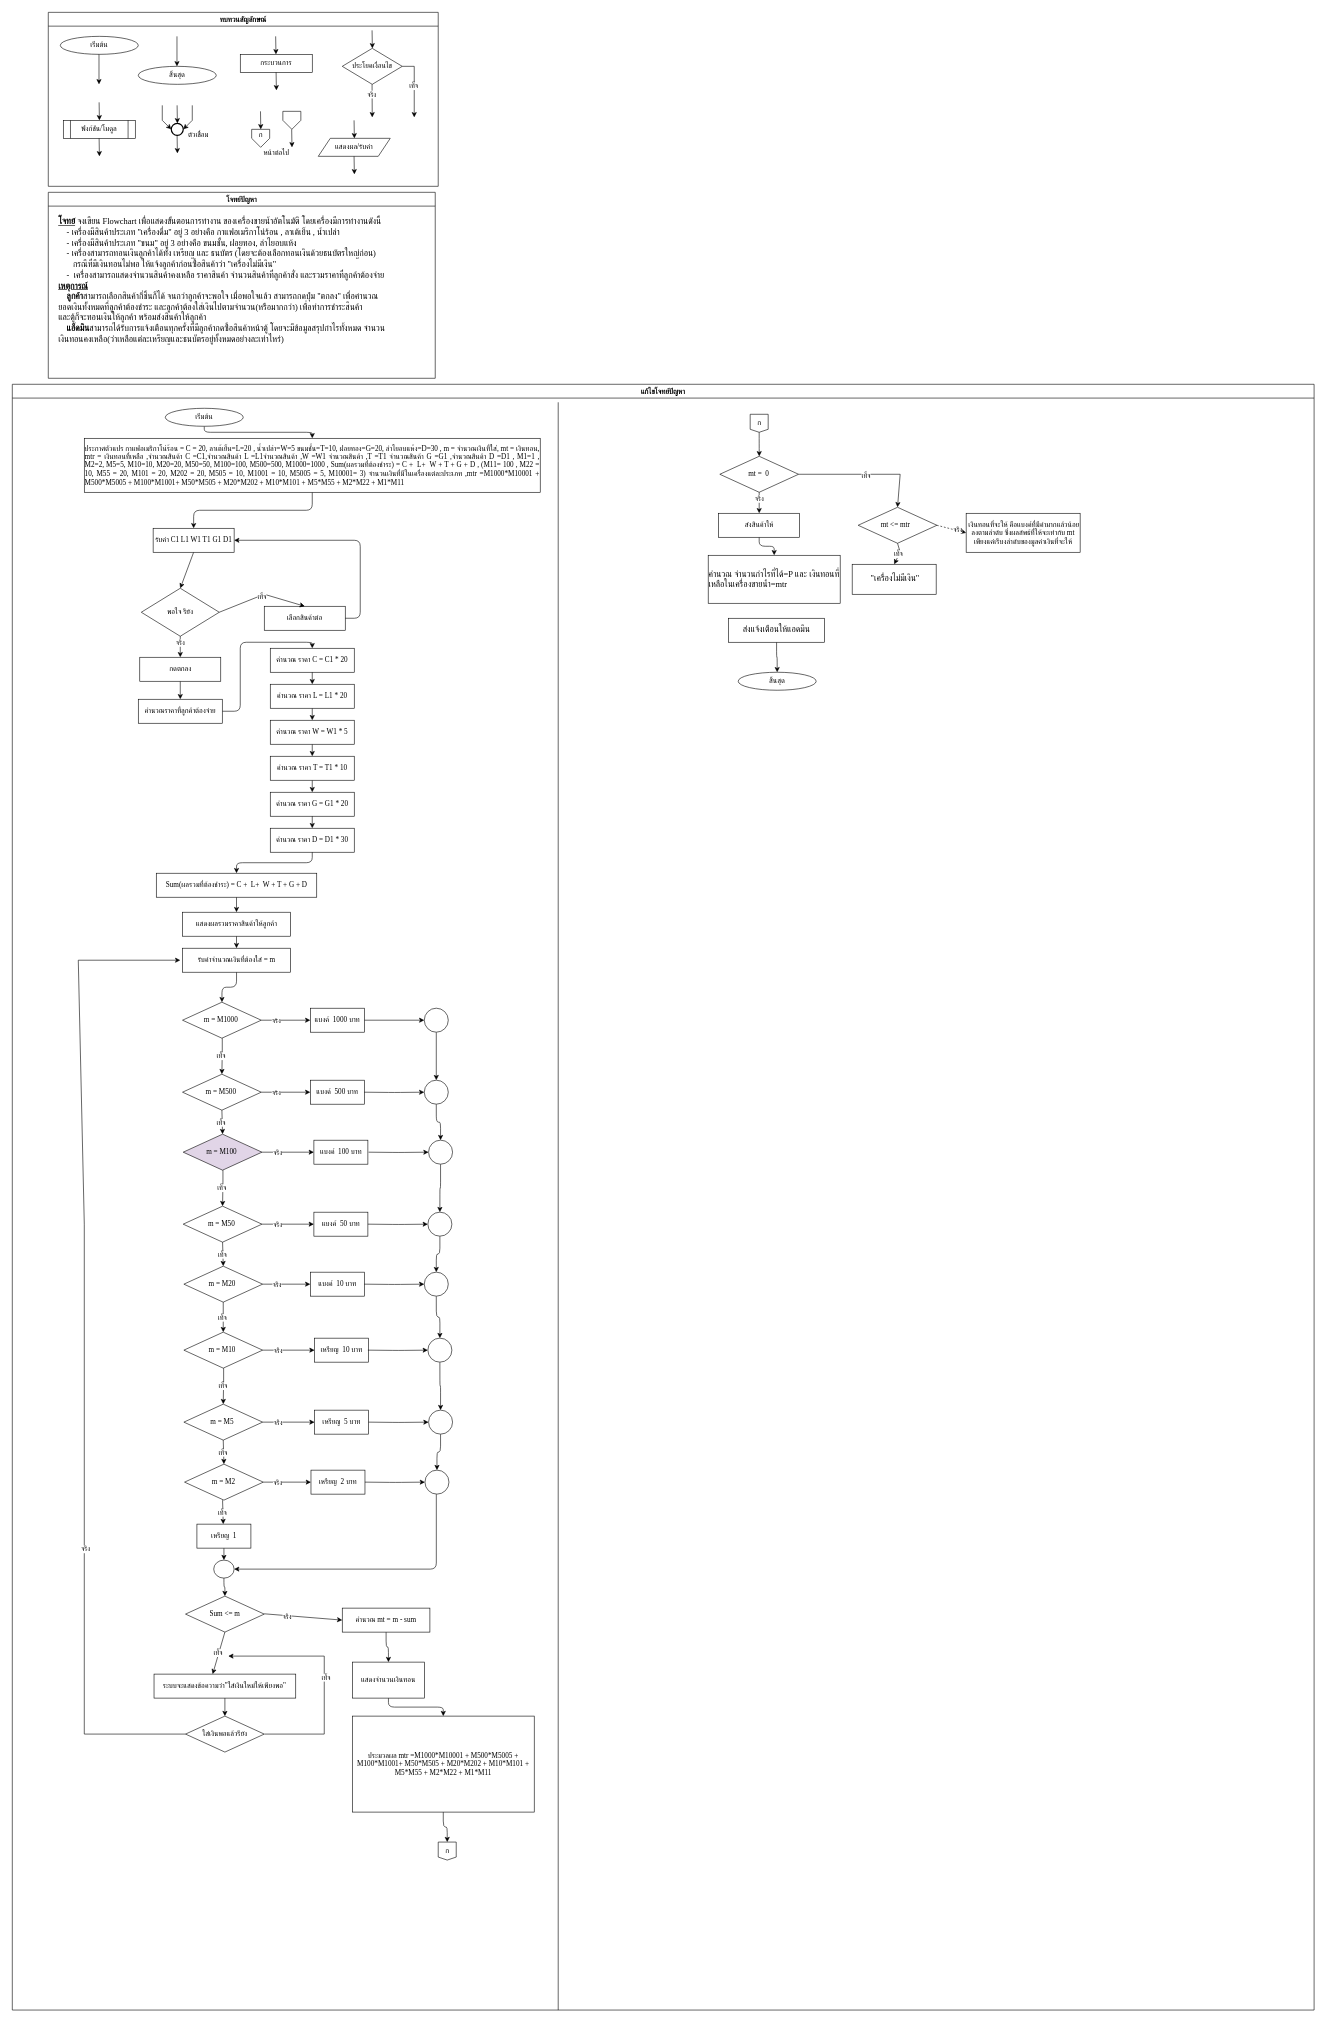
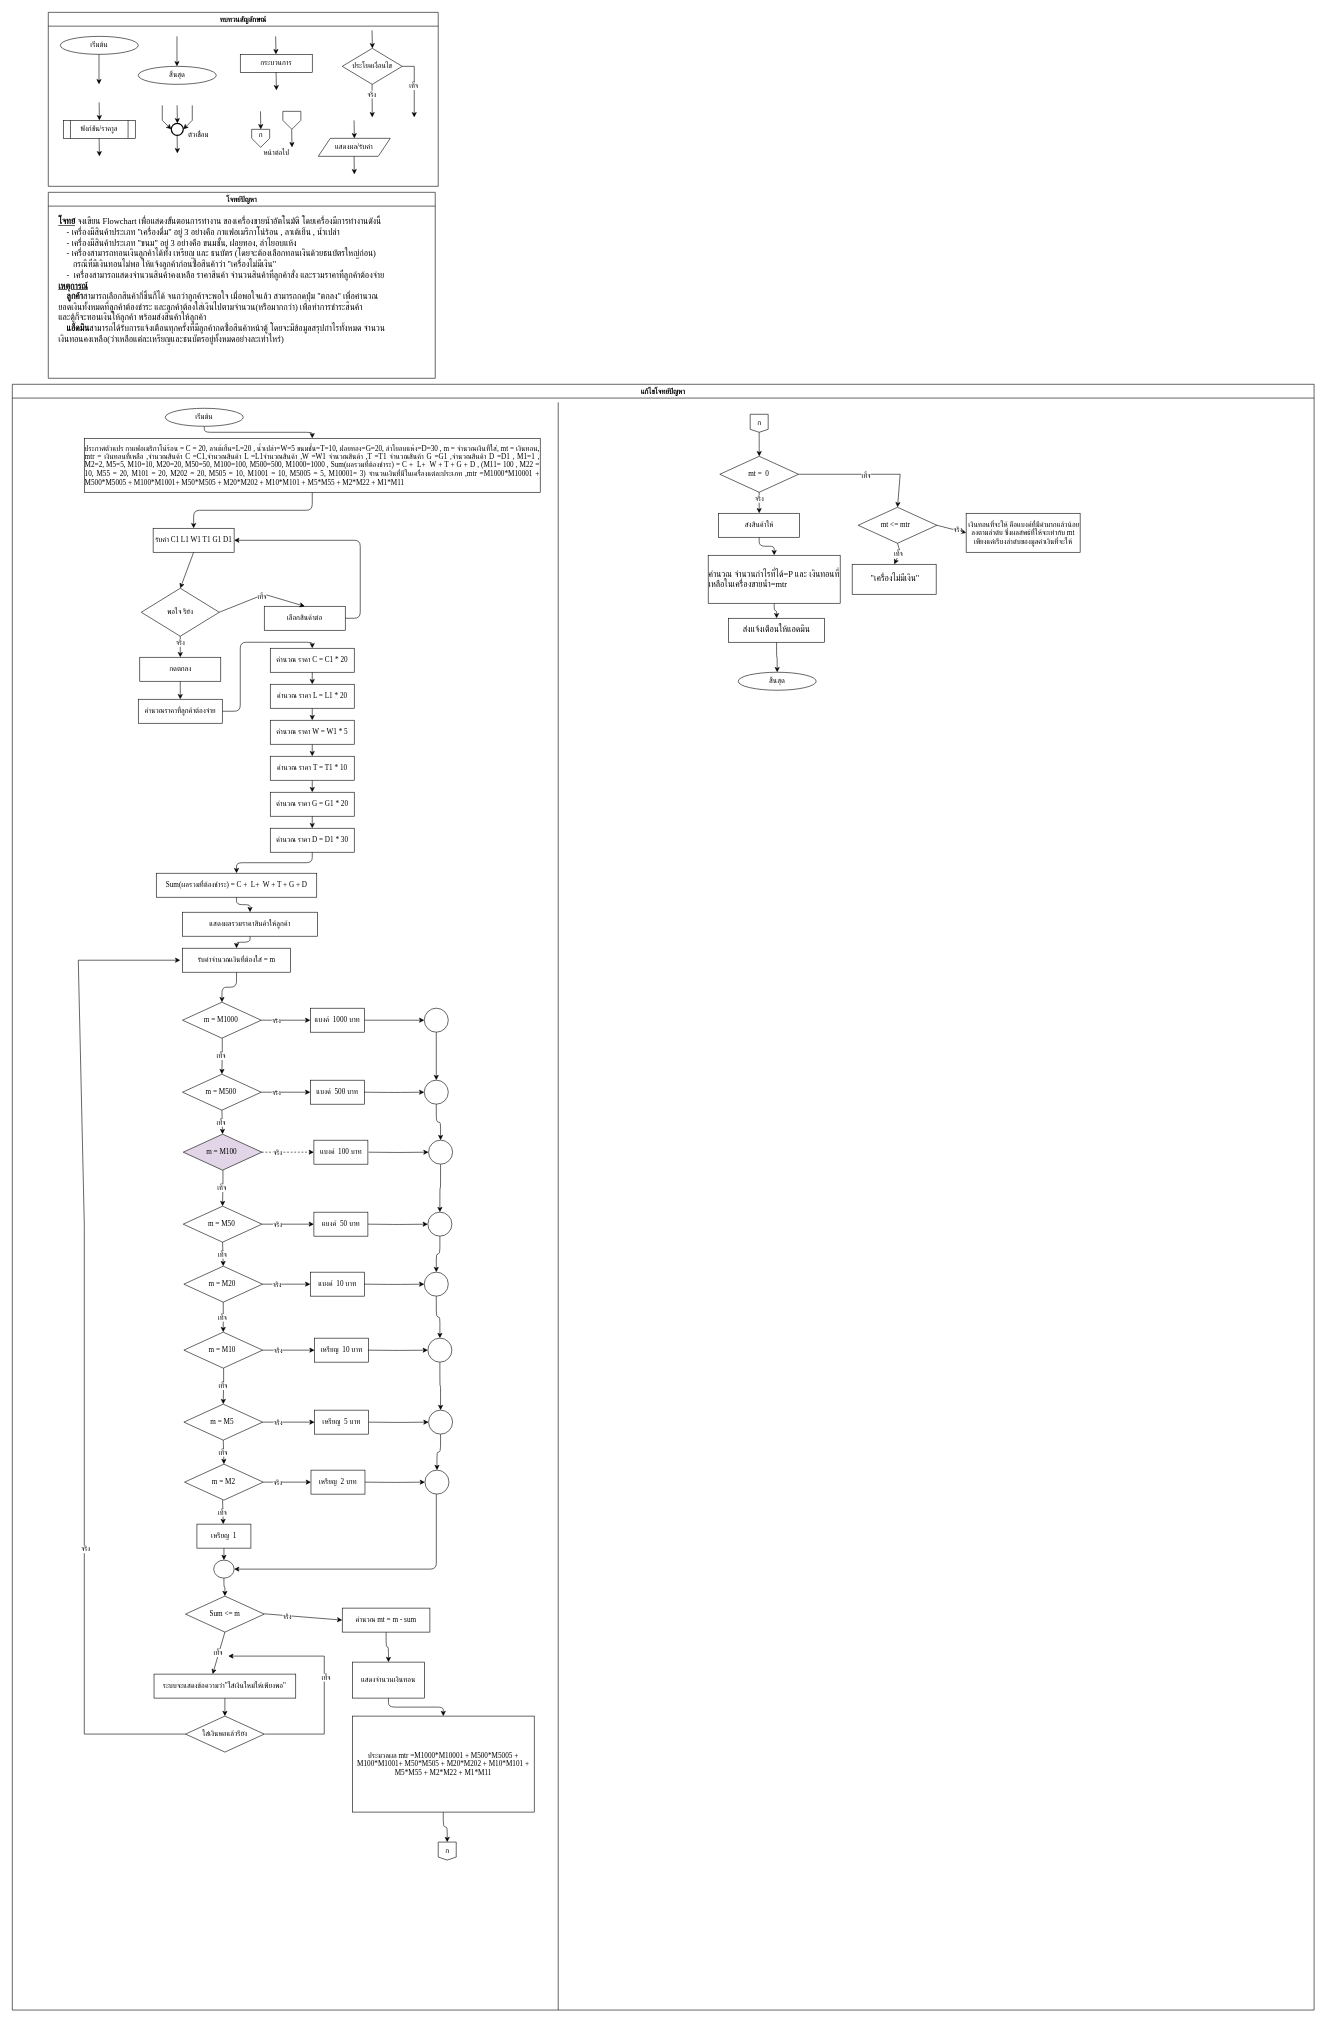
(99, 129) -> (99, 129)
(944, 527) -> (944, 527)
none -> (776, 611)
(237, 924) -> (250, 924)
(286, 1152) -> (286, 1152)
